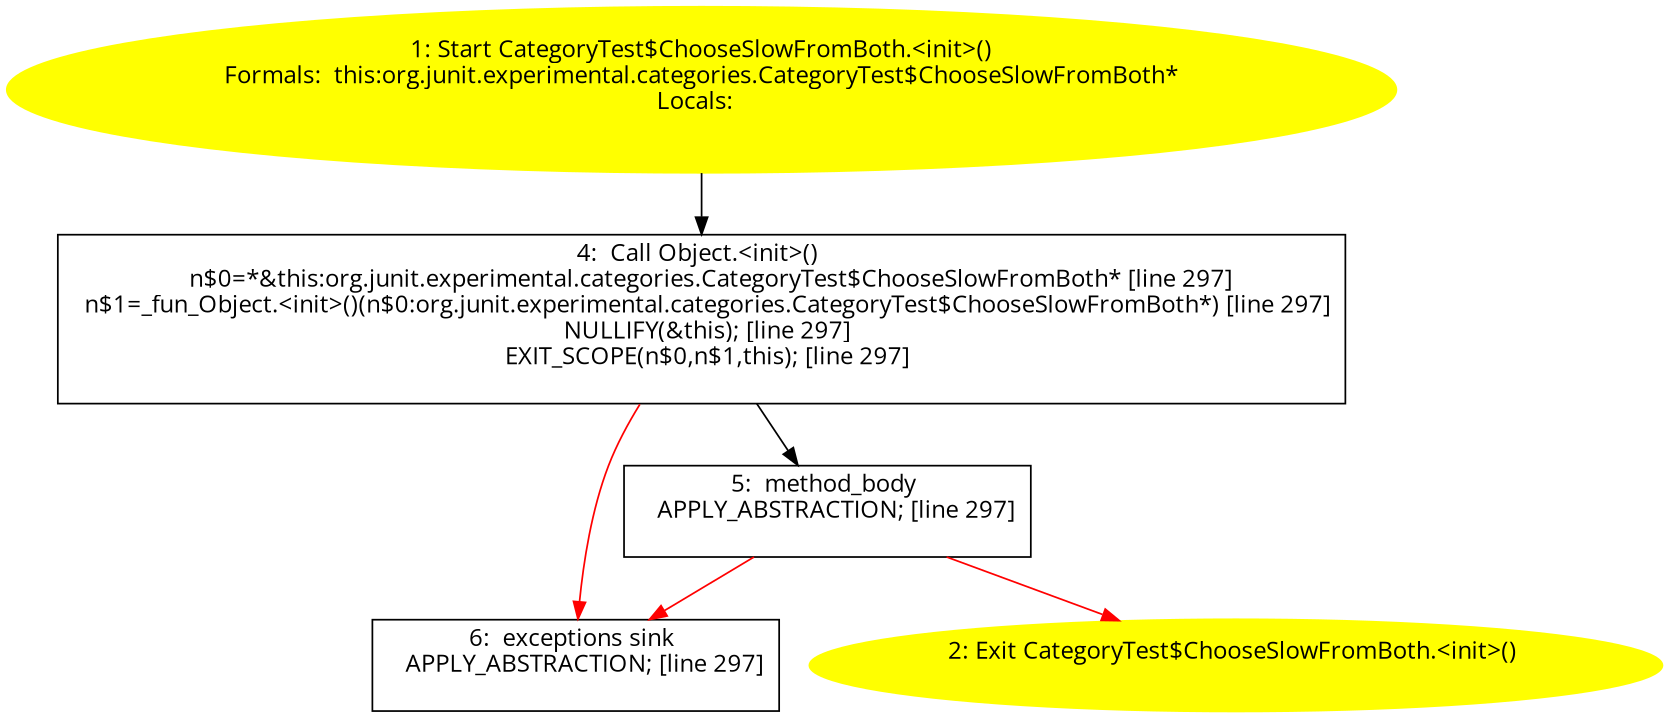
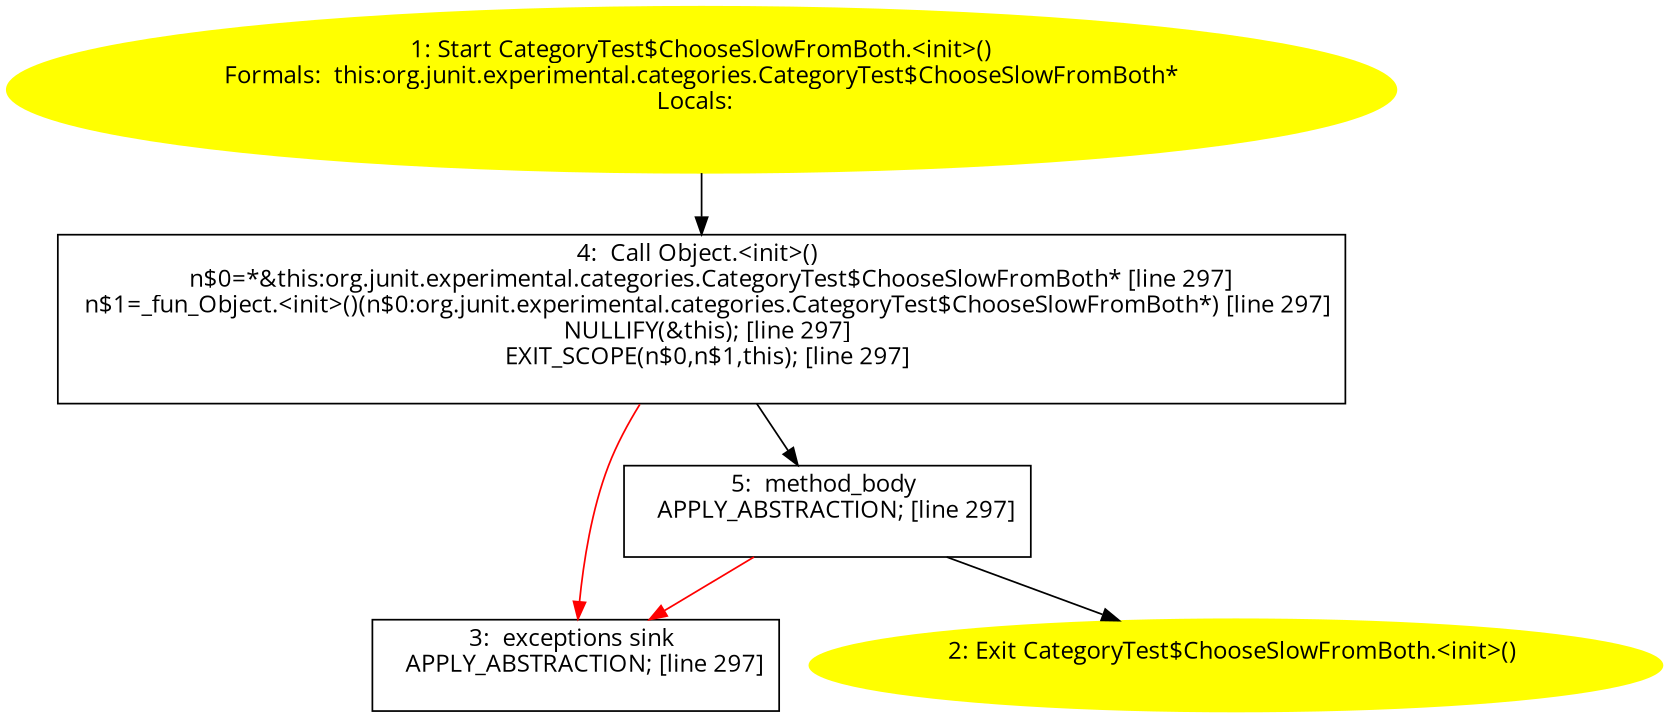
(1025, 586) -> (1025, 586)
(576, 665) -> (576, 665)
